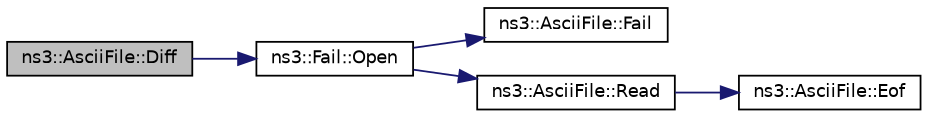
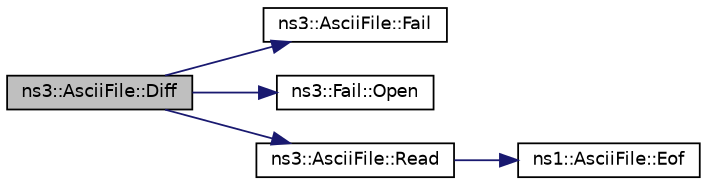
(440, 44) -> (219, 61)
(436, 73) -> (219, 124)
(830, 93) -> (609, 160)
